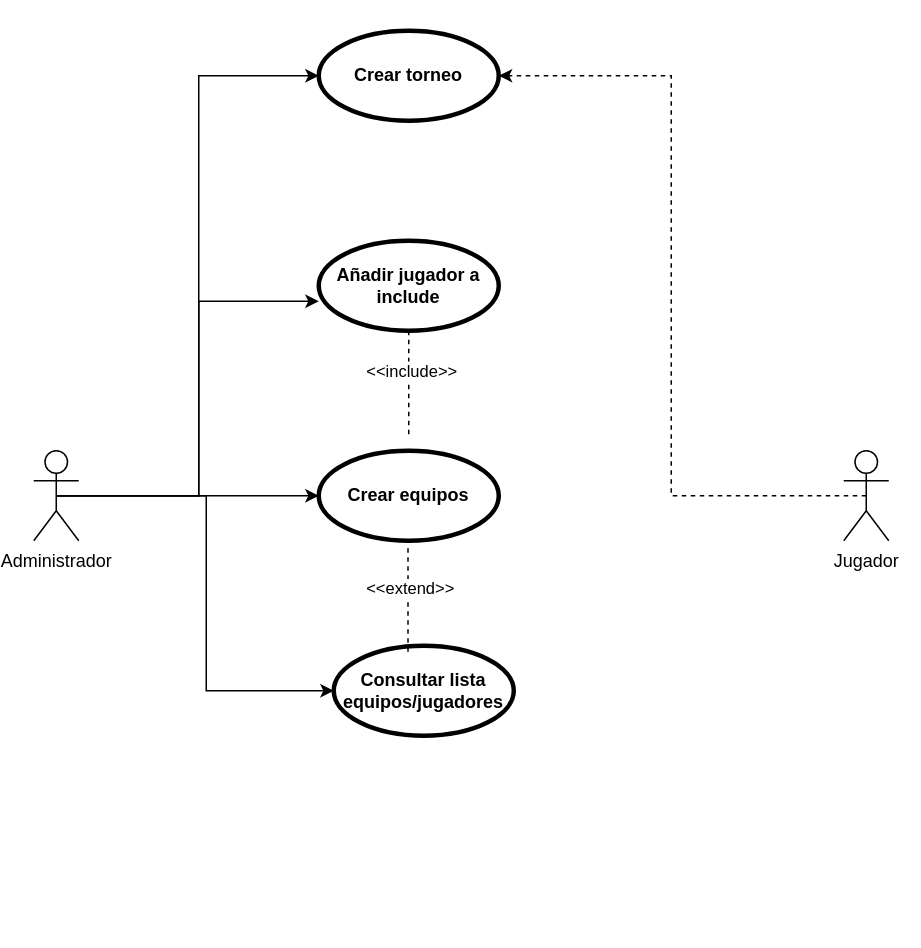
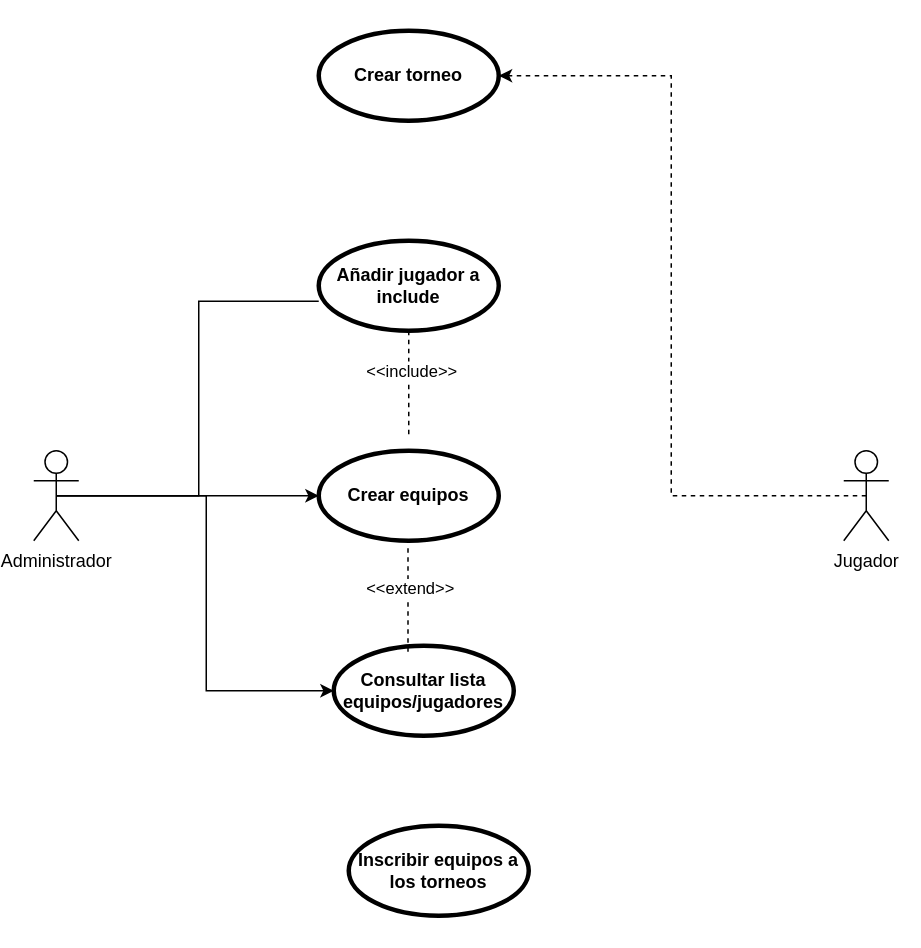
(199, 133) -> none
(307, 301) -> (311, 301)
none -> (439, 871)
